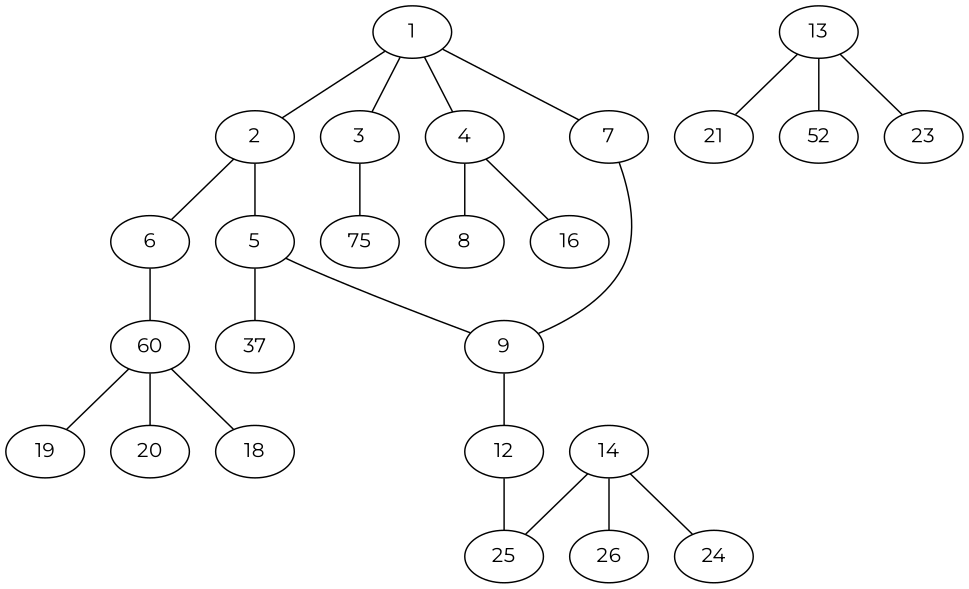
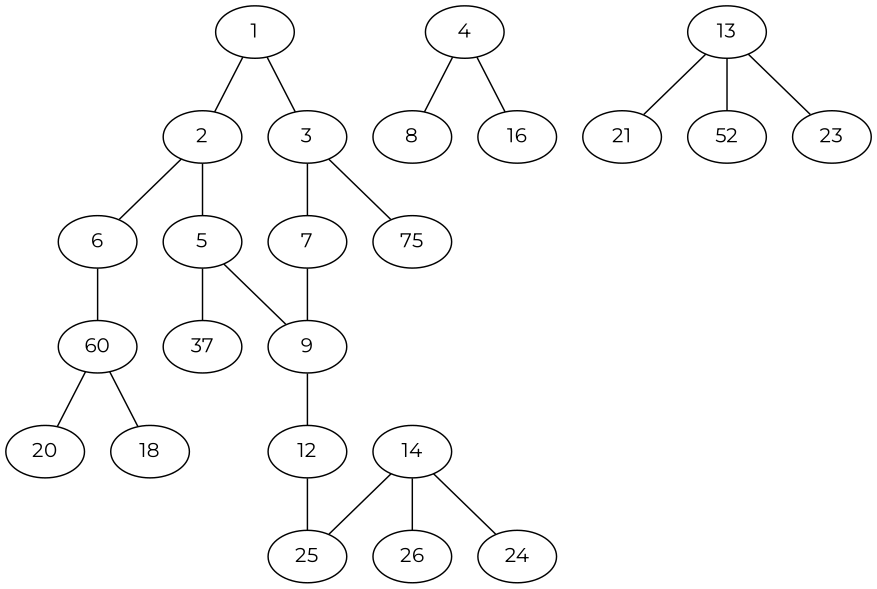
(439, 85) -> none
(511, 85) -> (307, 190)
(45, 452) -> none
